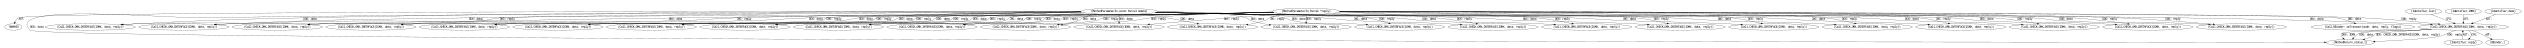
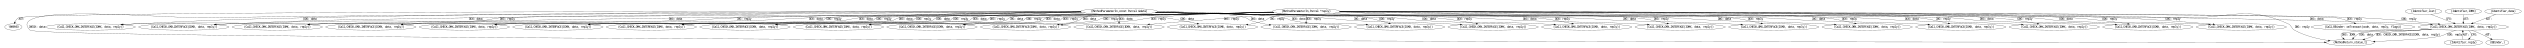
none -> (1837, 13)
(2354, 19) -> (2354, 19)
(37, 27) -> (37, 27)
